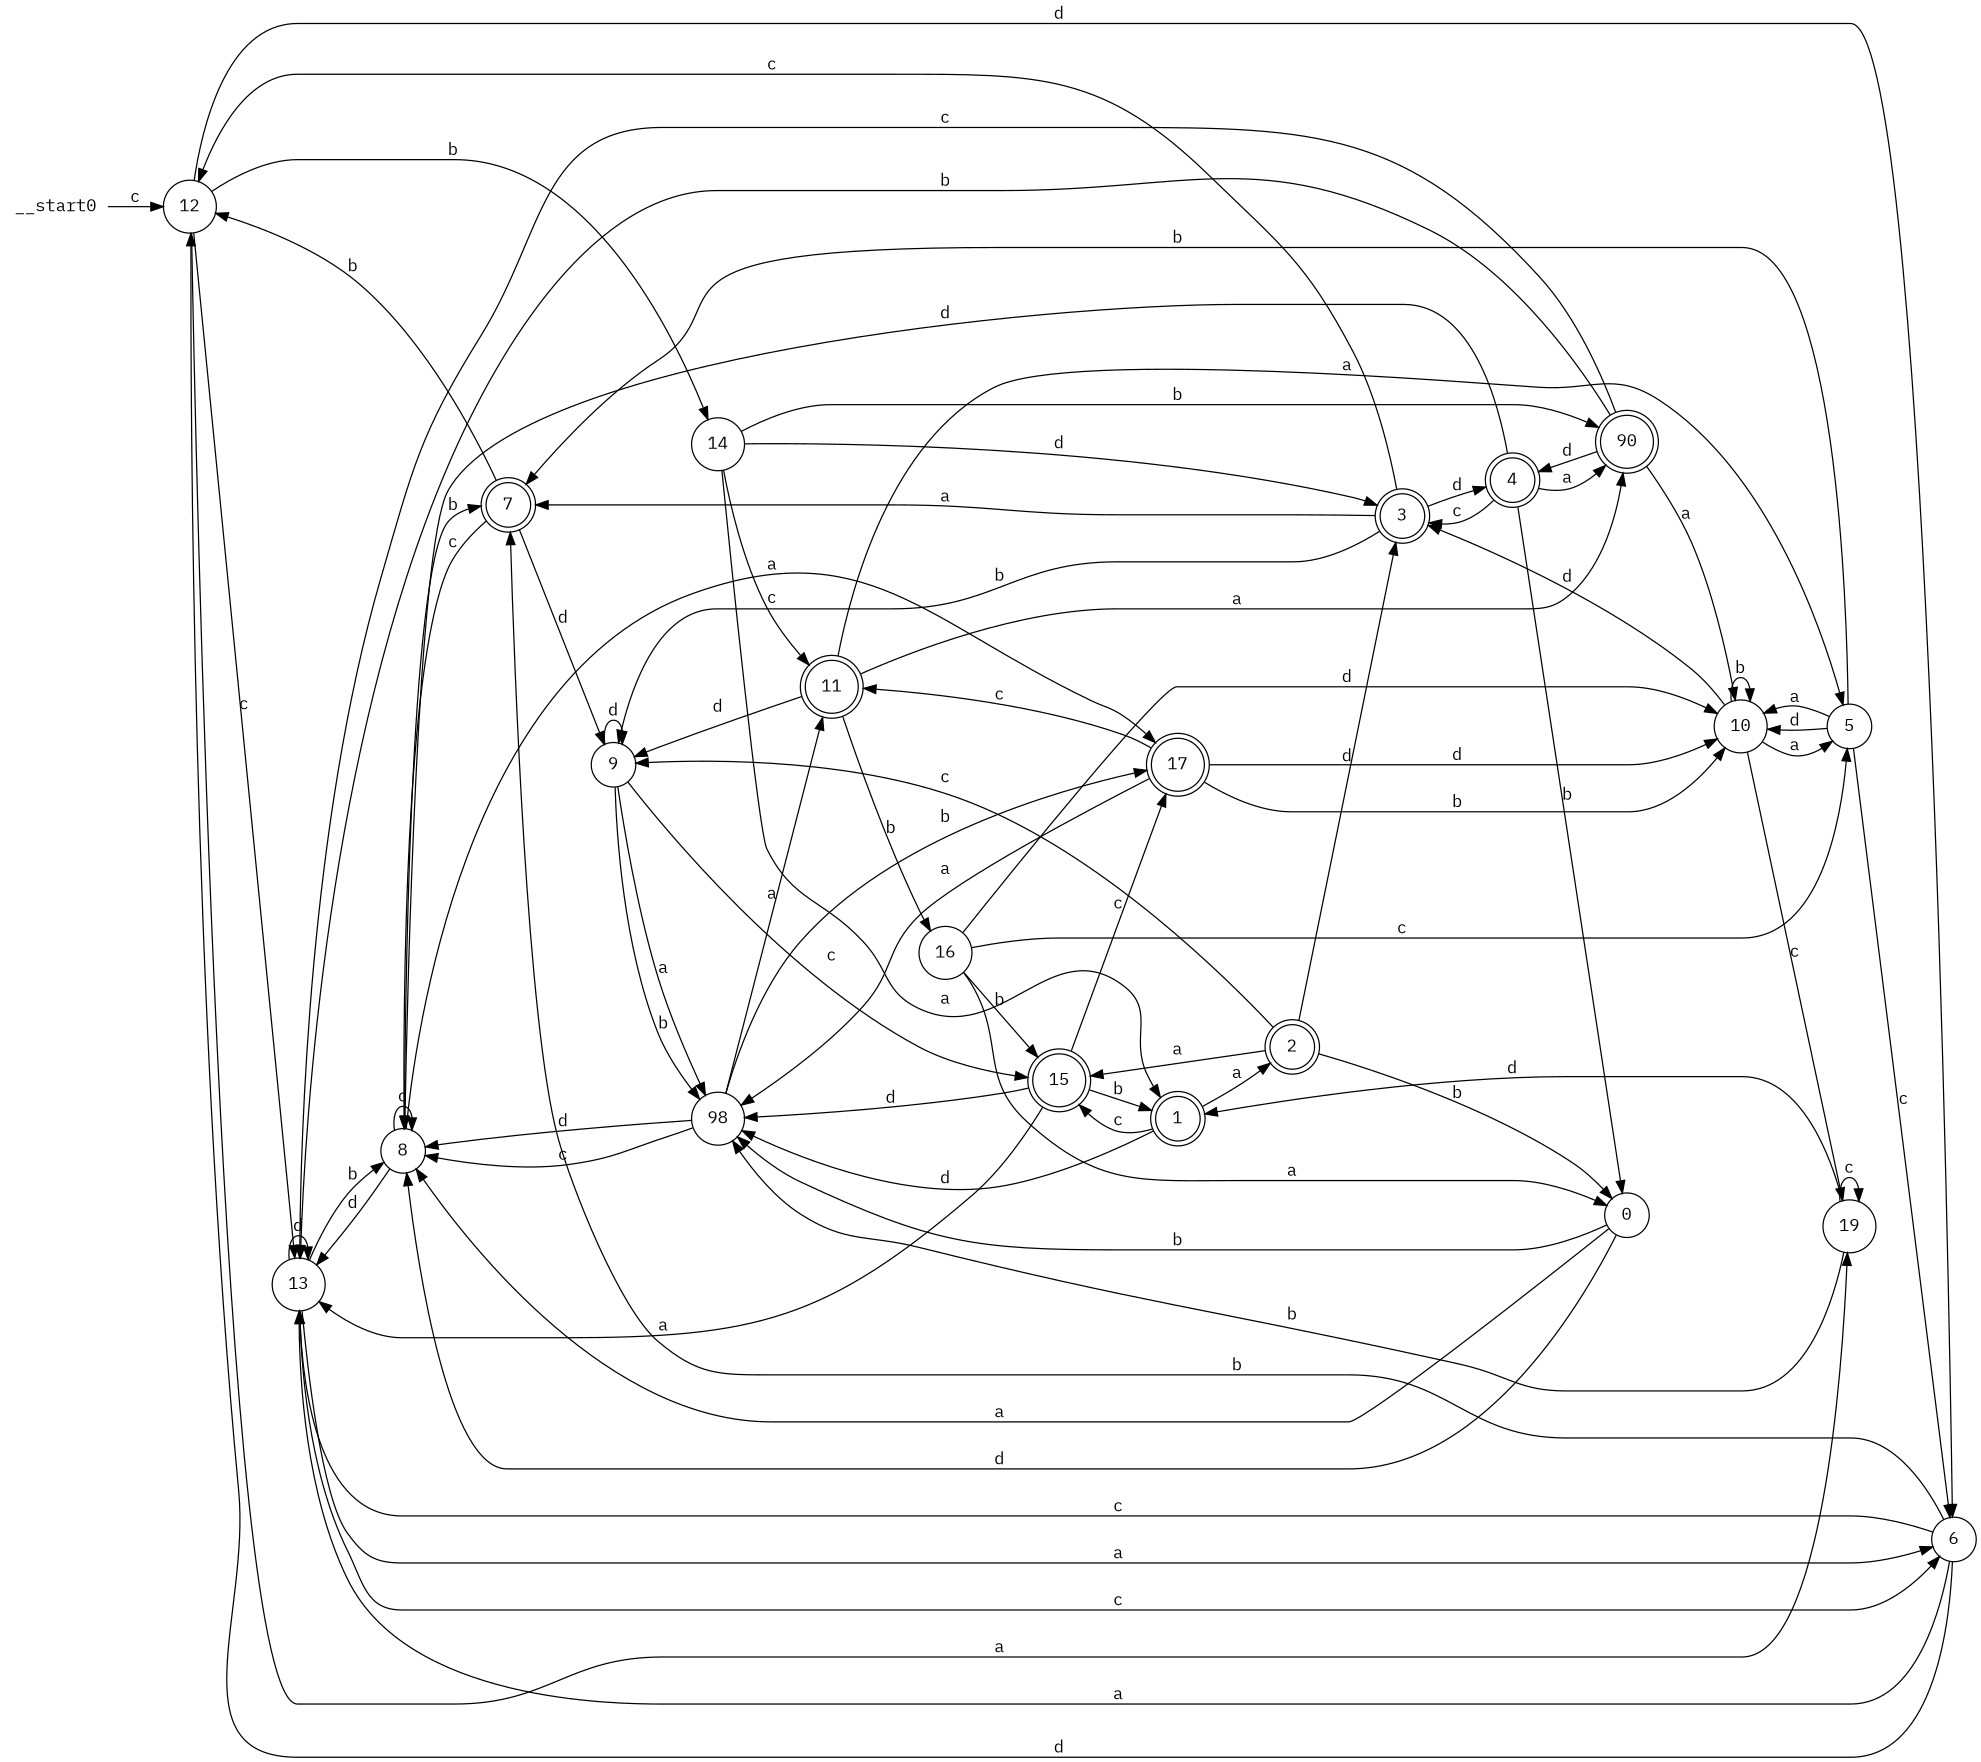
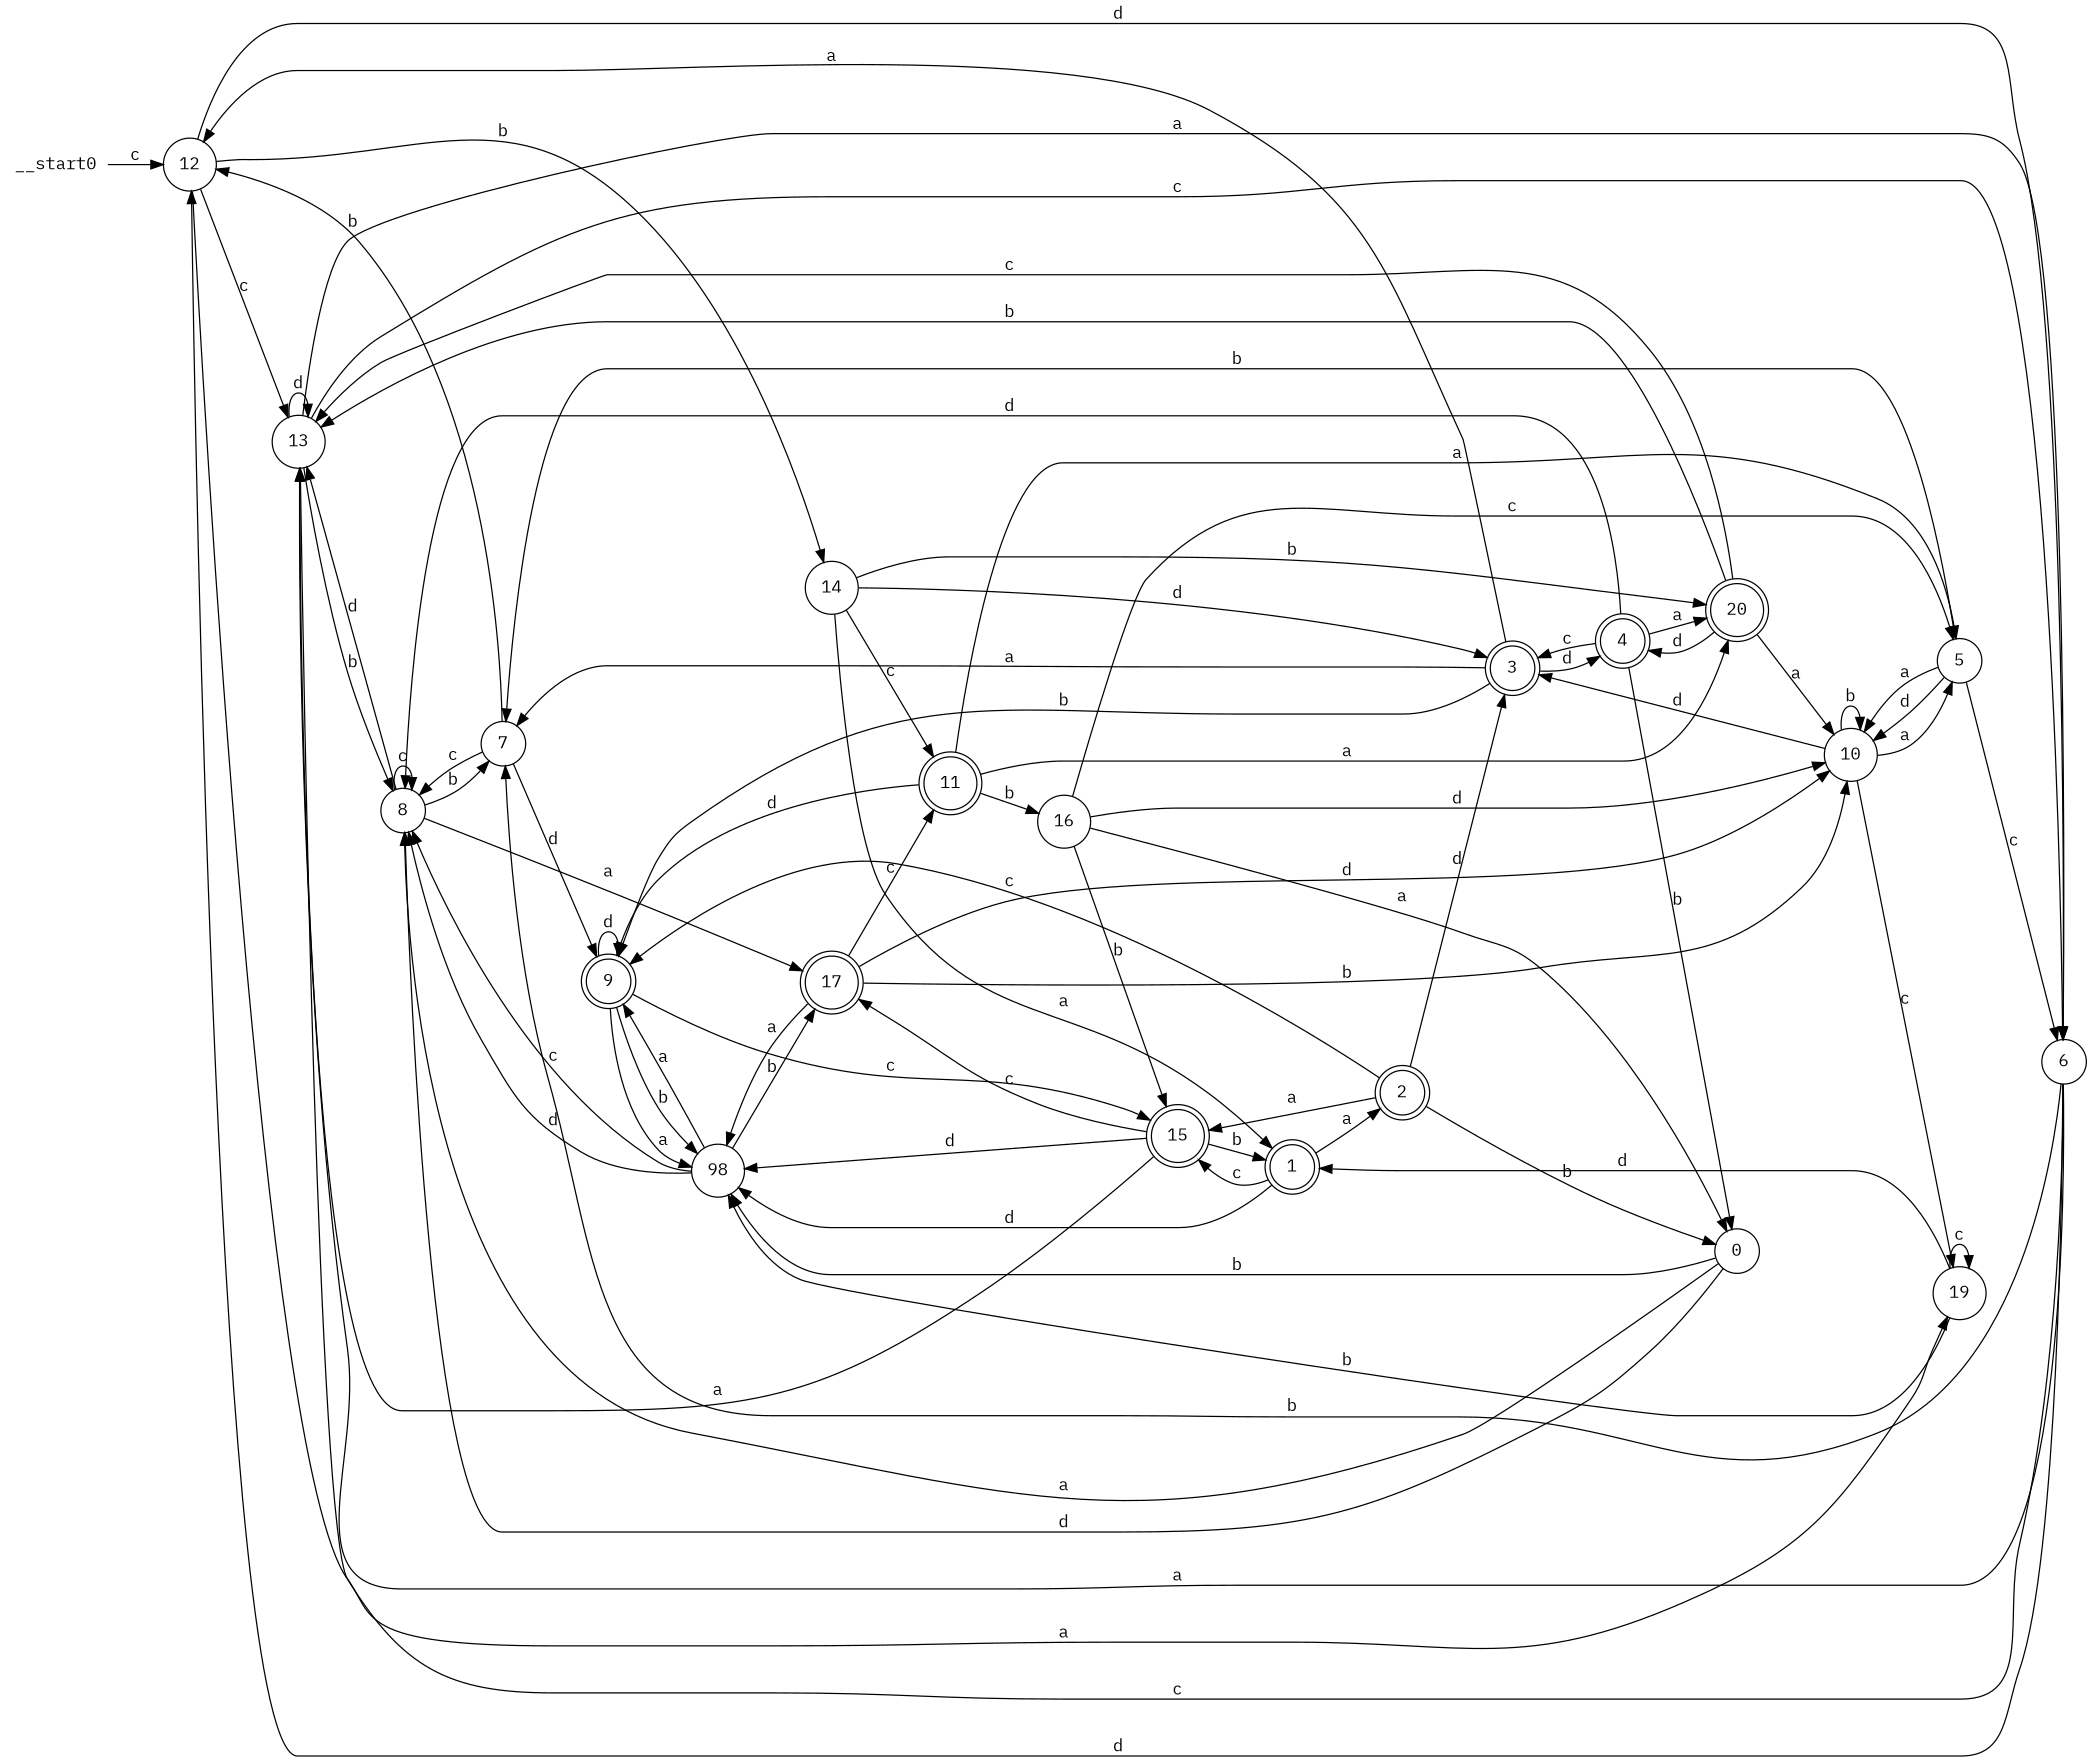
(772, 65) -> (832, 56)
(1627, 442) -> (1737, 610)
(508, 505) -> (503, 744)
(614, 765) -> (609, 981)
(773, 912) -> (668, 1081)
